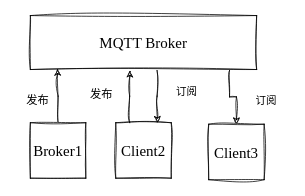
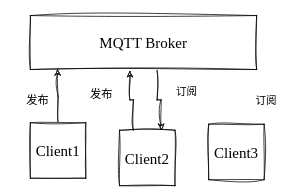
(231, 97) -> none
(58, 150) -> (58, 150)
(144, 150) -> (147, 158)
